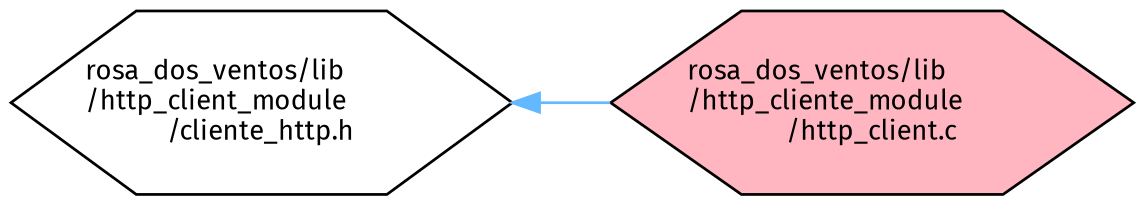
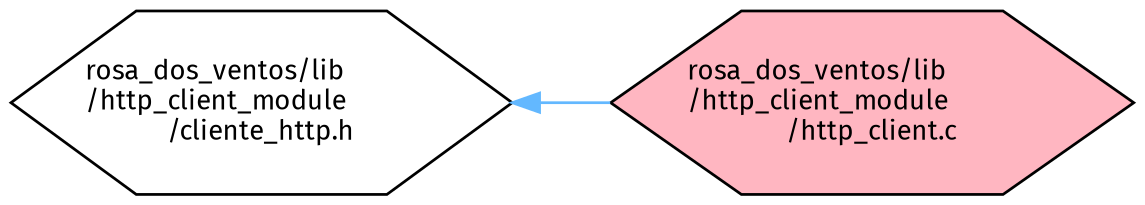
(872, 103) -> (872, 103)
